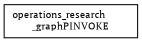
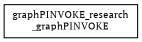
(71, 21) -> (71, 21)
